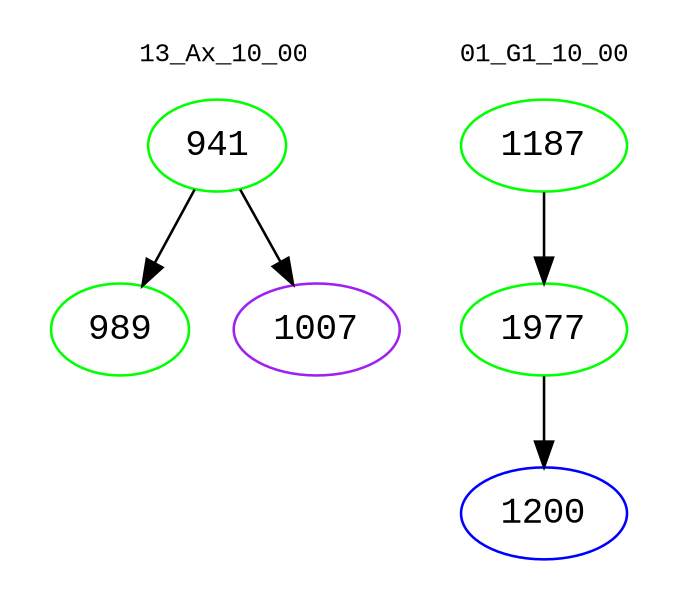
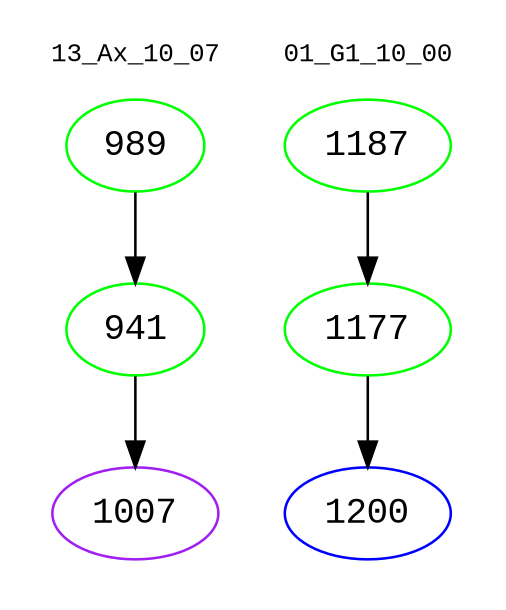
(225, 55) -> (137, 55)
(175, 226) -> (135, 225)
(544, 329) -> (368, 329)
